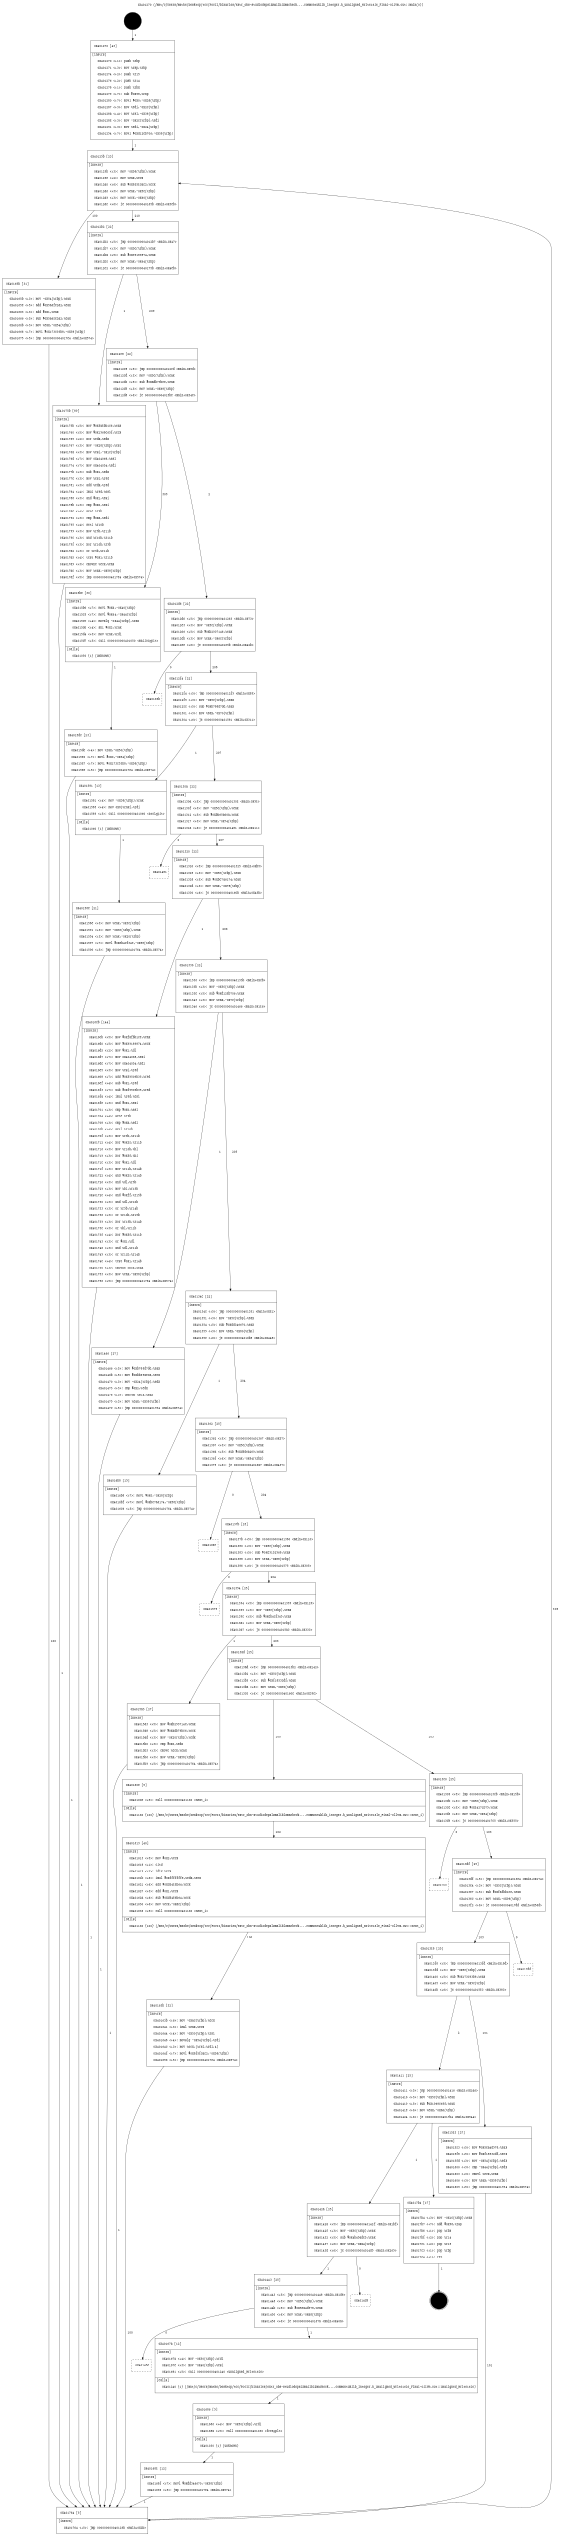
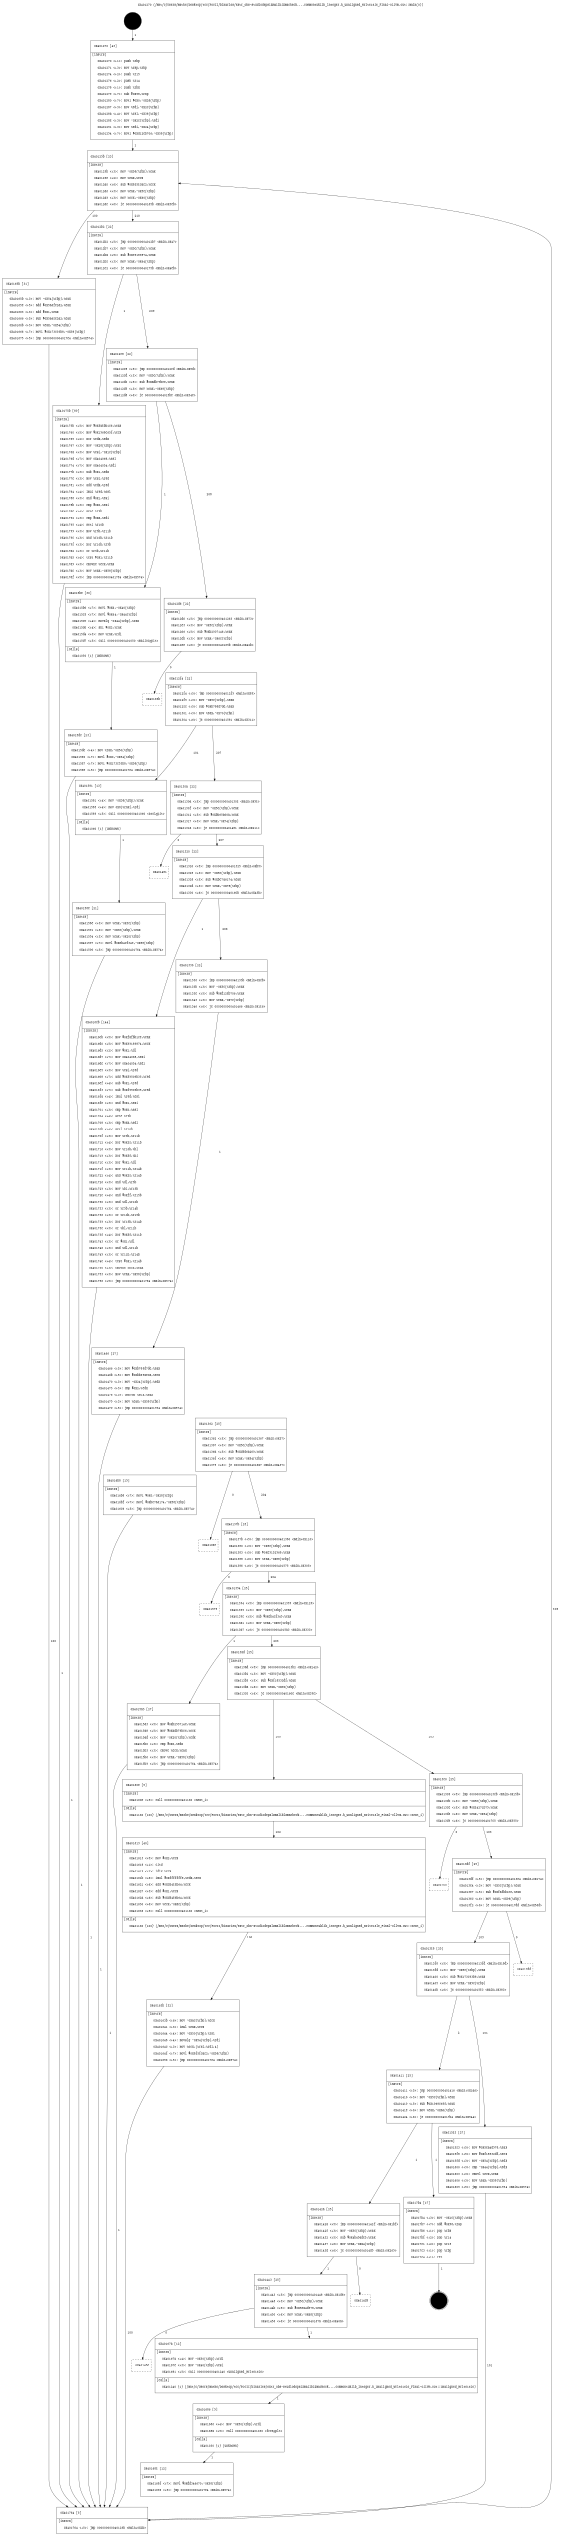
(164, 494) -> (164, 494)
(208, 494) -> (208, 494)
(210, 661) -> none
(195, 753) -> (195, 753)
(231, 1317) -> none
(142, 2501) -> none
